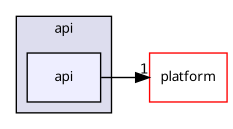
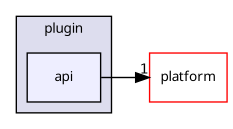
(64, 29) -> (64, 29)
